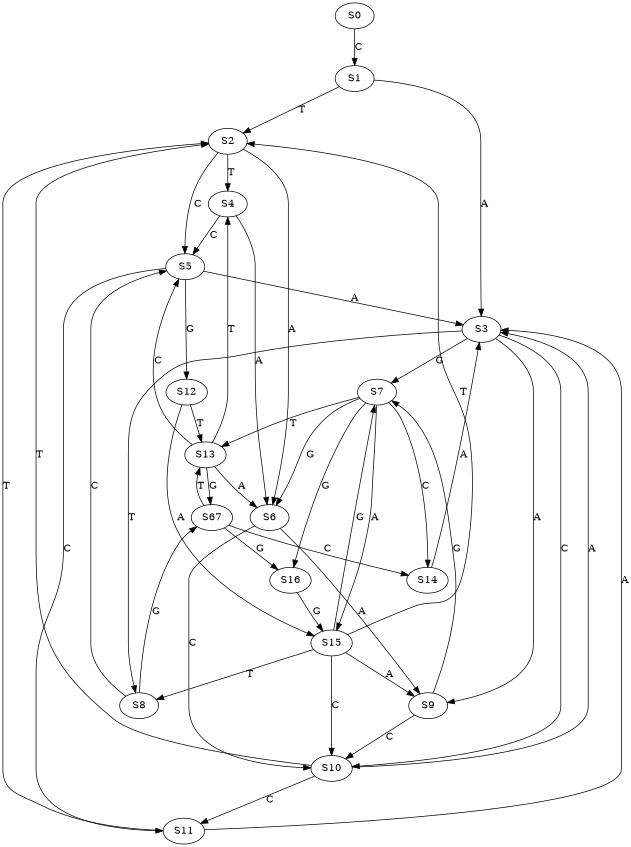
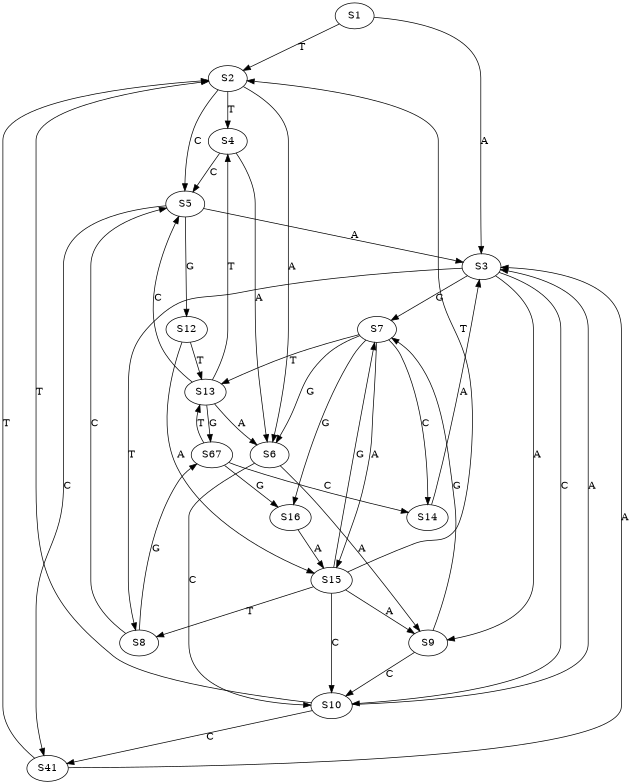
(355, 16) -> none
(317, 612) -> (318, 549)
(184, 831) -> (48, 768)
